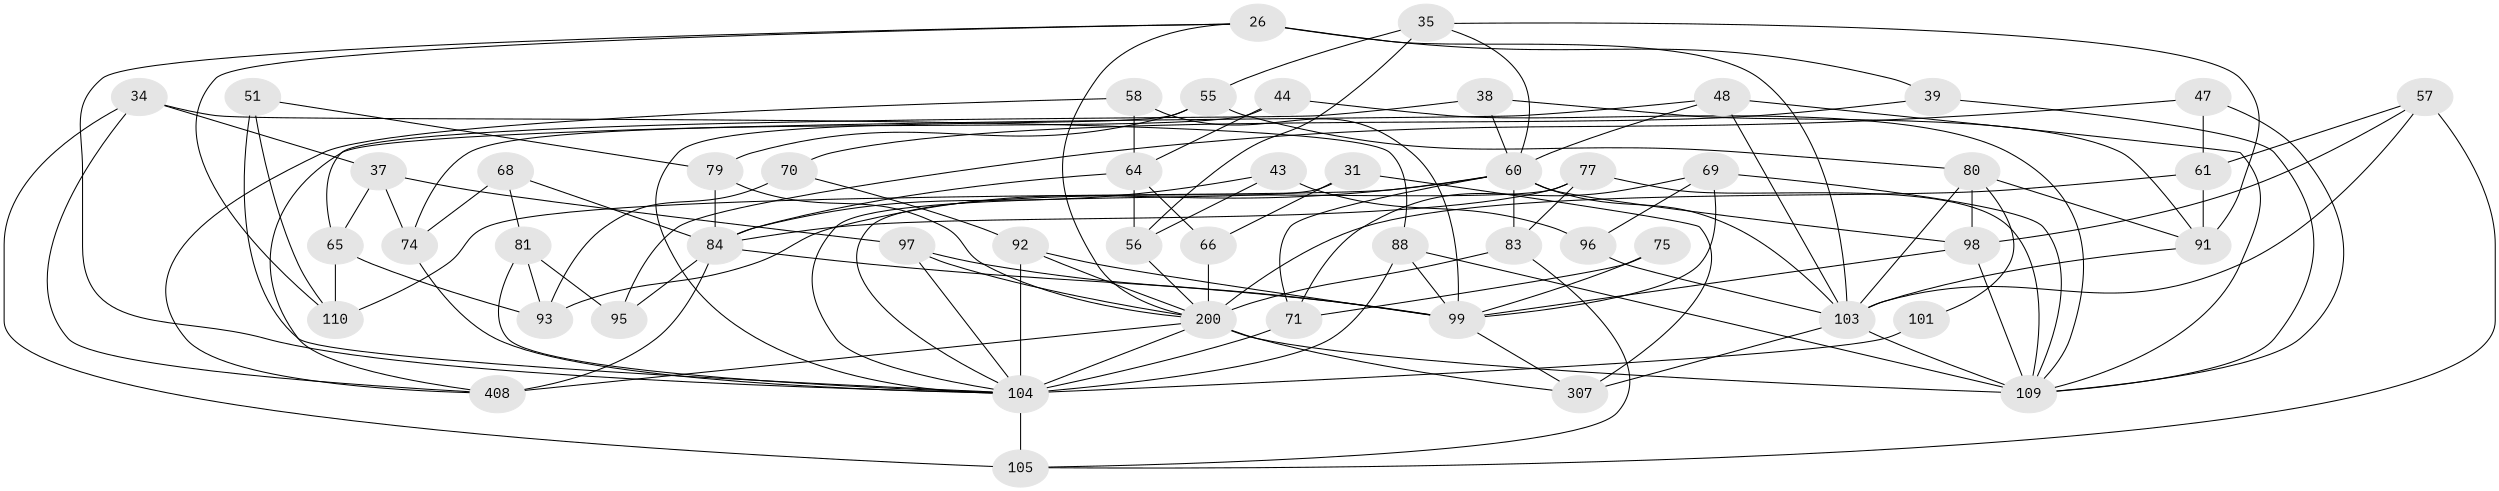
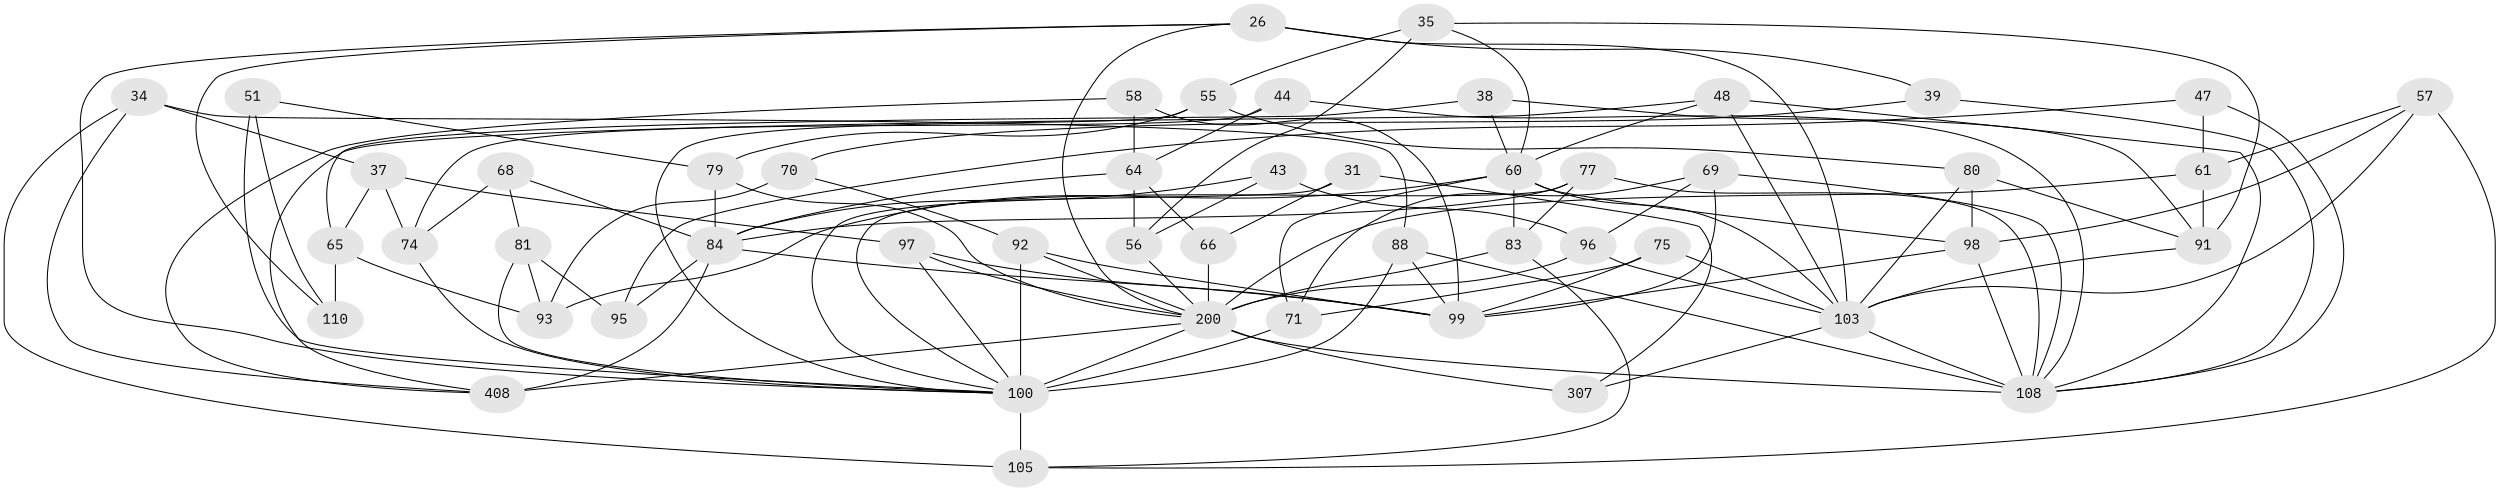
(736, 203) -> none
none -> (1758, 284)
none -> (1400, 285)
(1921, 320) -> none
(1519, 357) -> none
(1021, 394) -> (1021, 394)
(2029, 394) -> (2029, 394)
